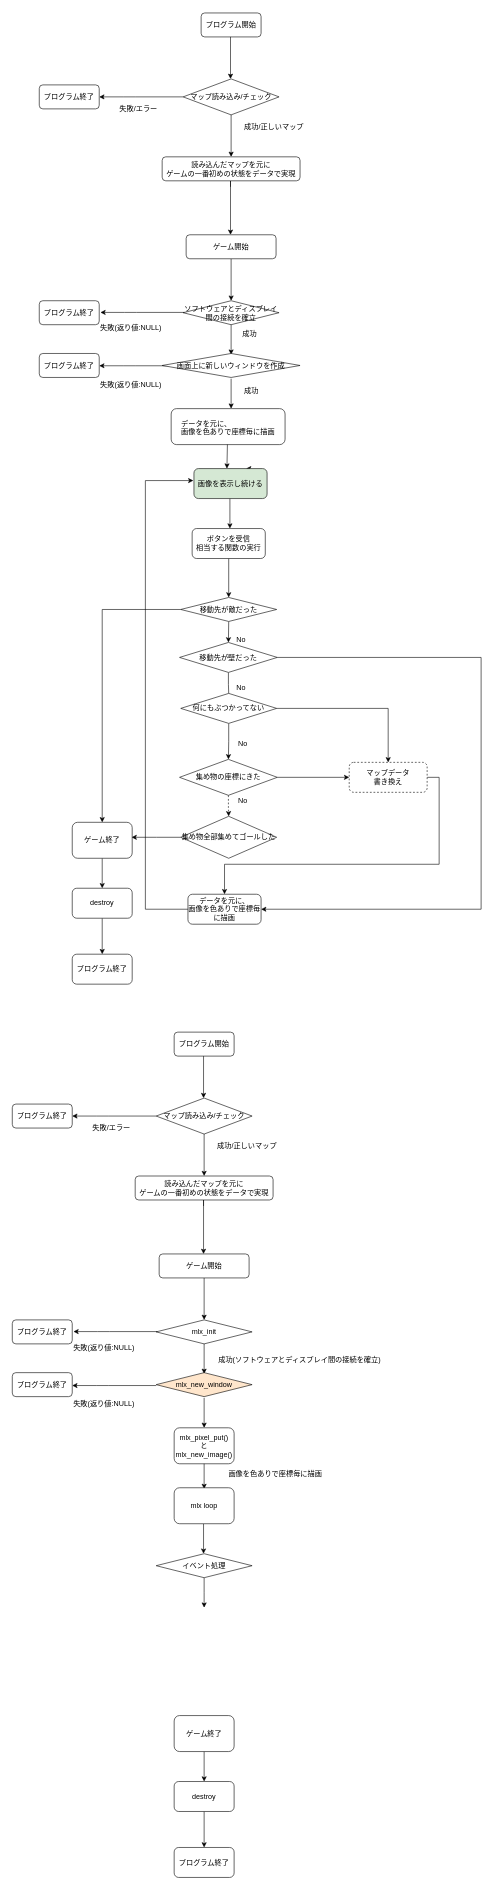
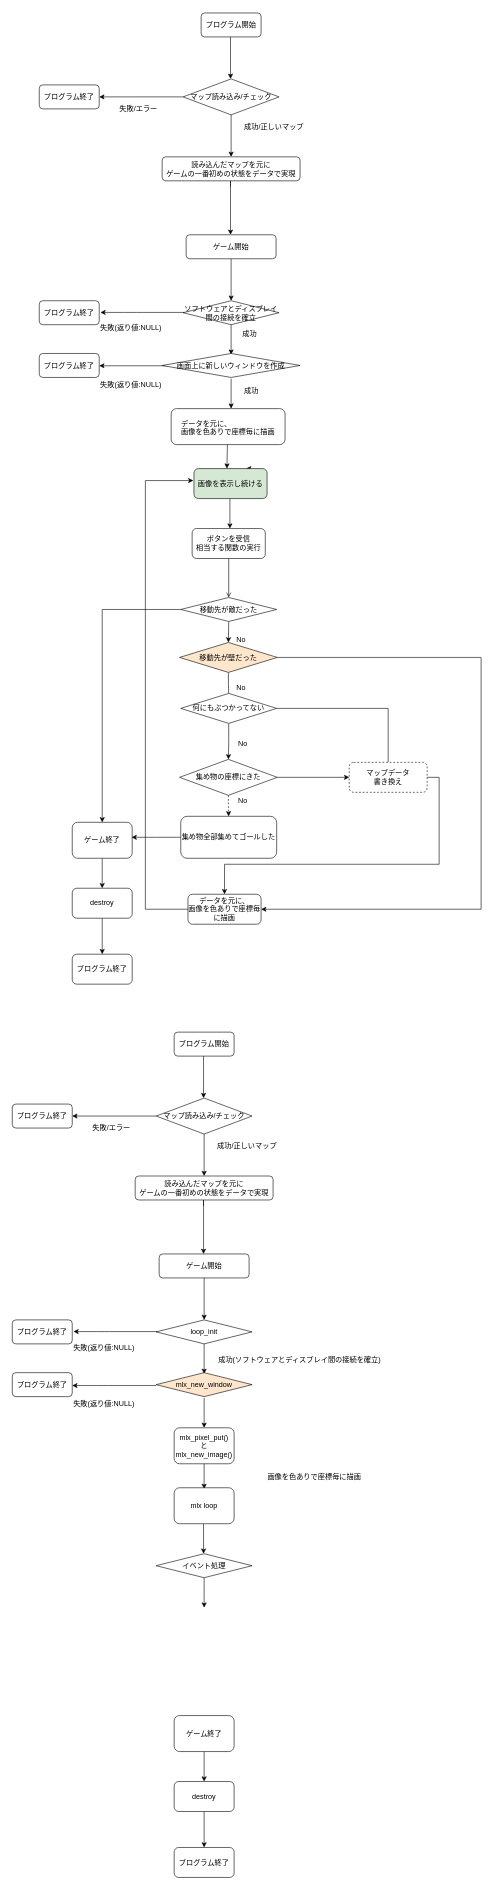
(229, 591) -> (229, 593)
(229, 657) -> (229, 657)
(389, 756) -> (389, 758)
(229, 837) -> (229, 837)
(204, 1332) -> (204, 1332)
(279, 1475) -> (318, 1478)
